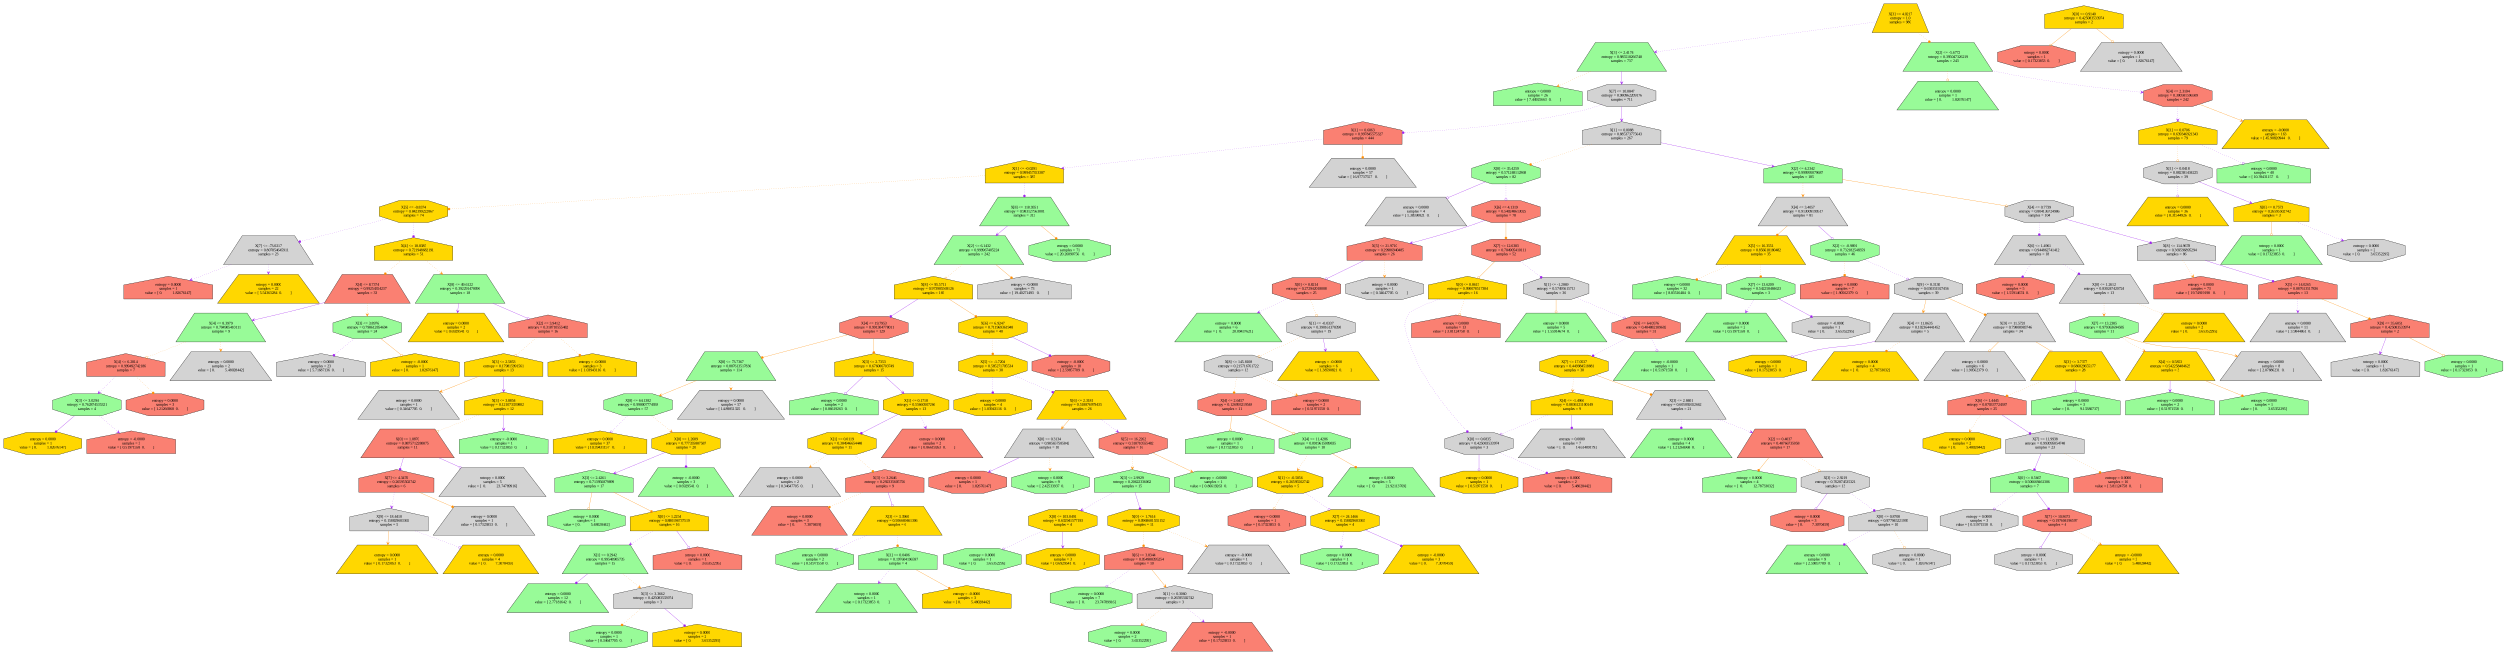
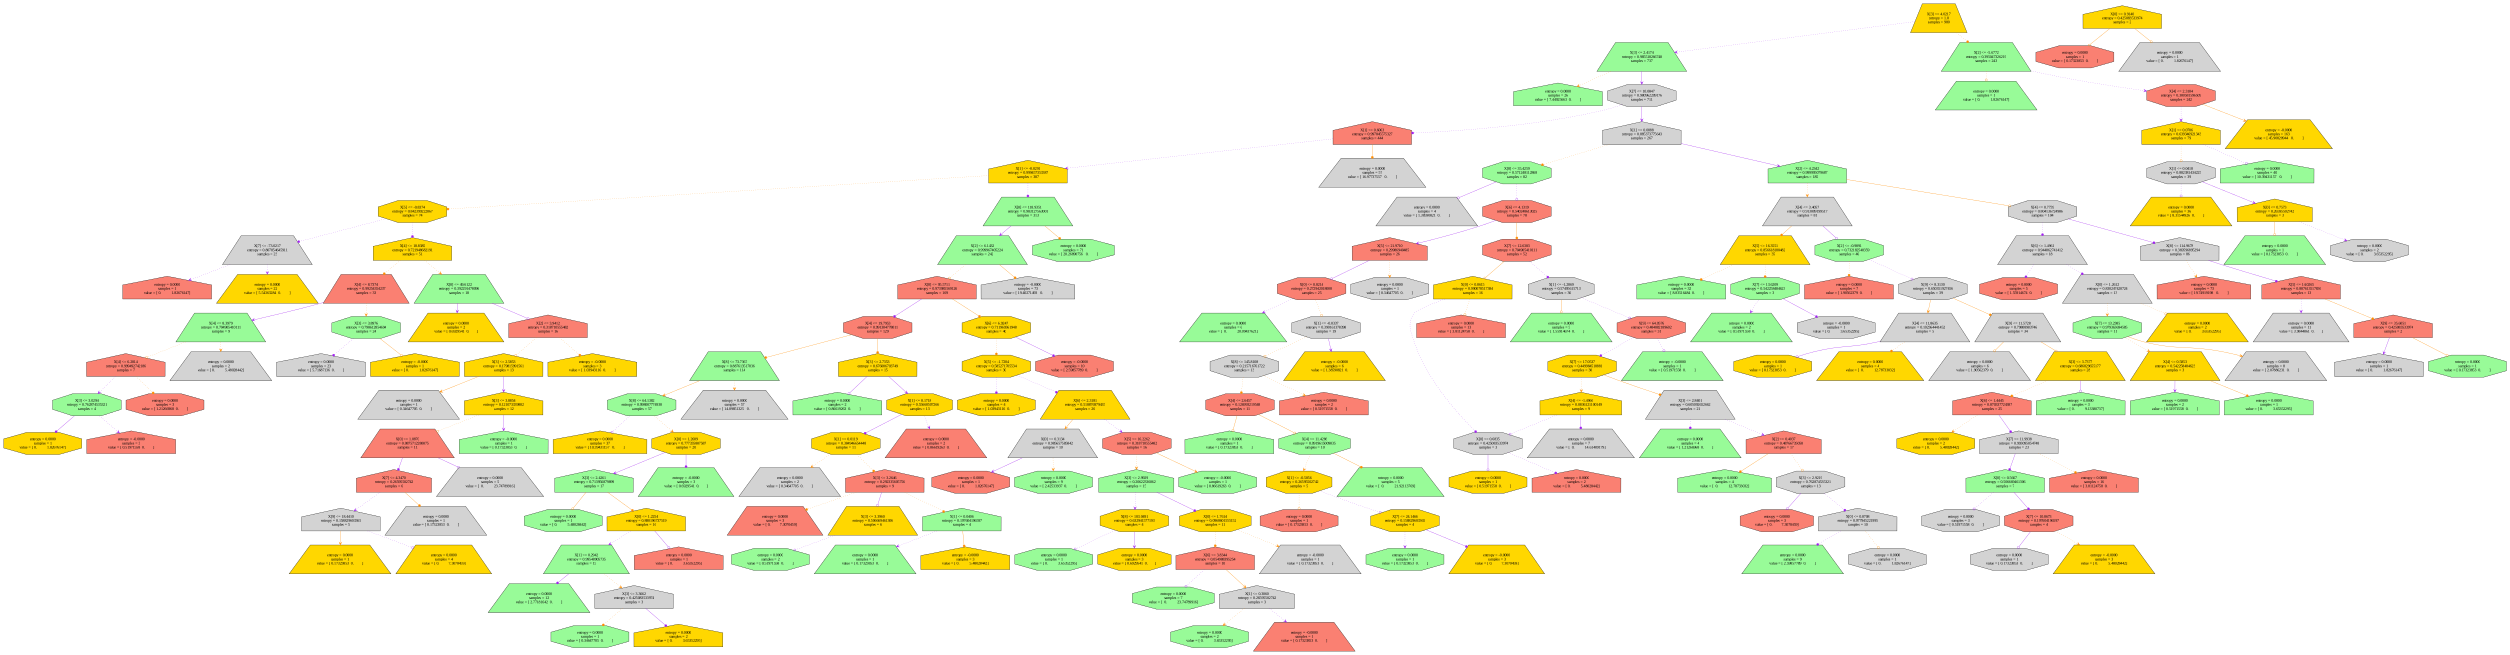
(933, 289) -> (937, 289)
(1780, 443) -> (1784, 443)
(898, 540) -> (924, 502)
